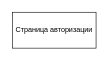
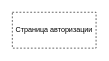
(54, 30) -> (54, 30)
